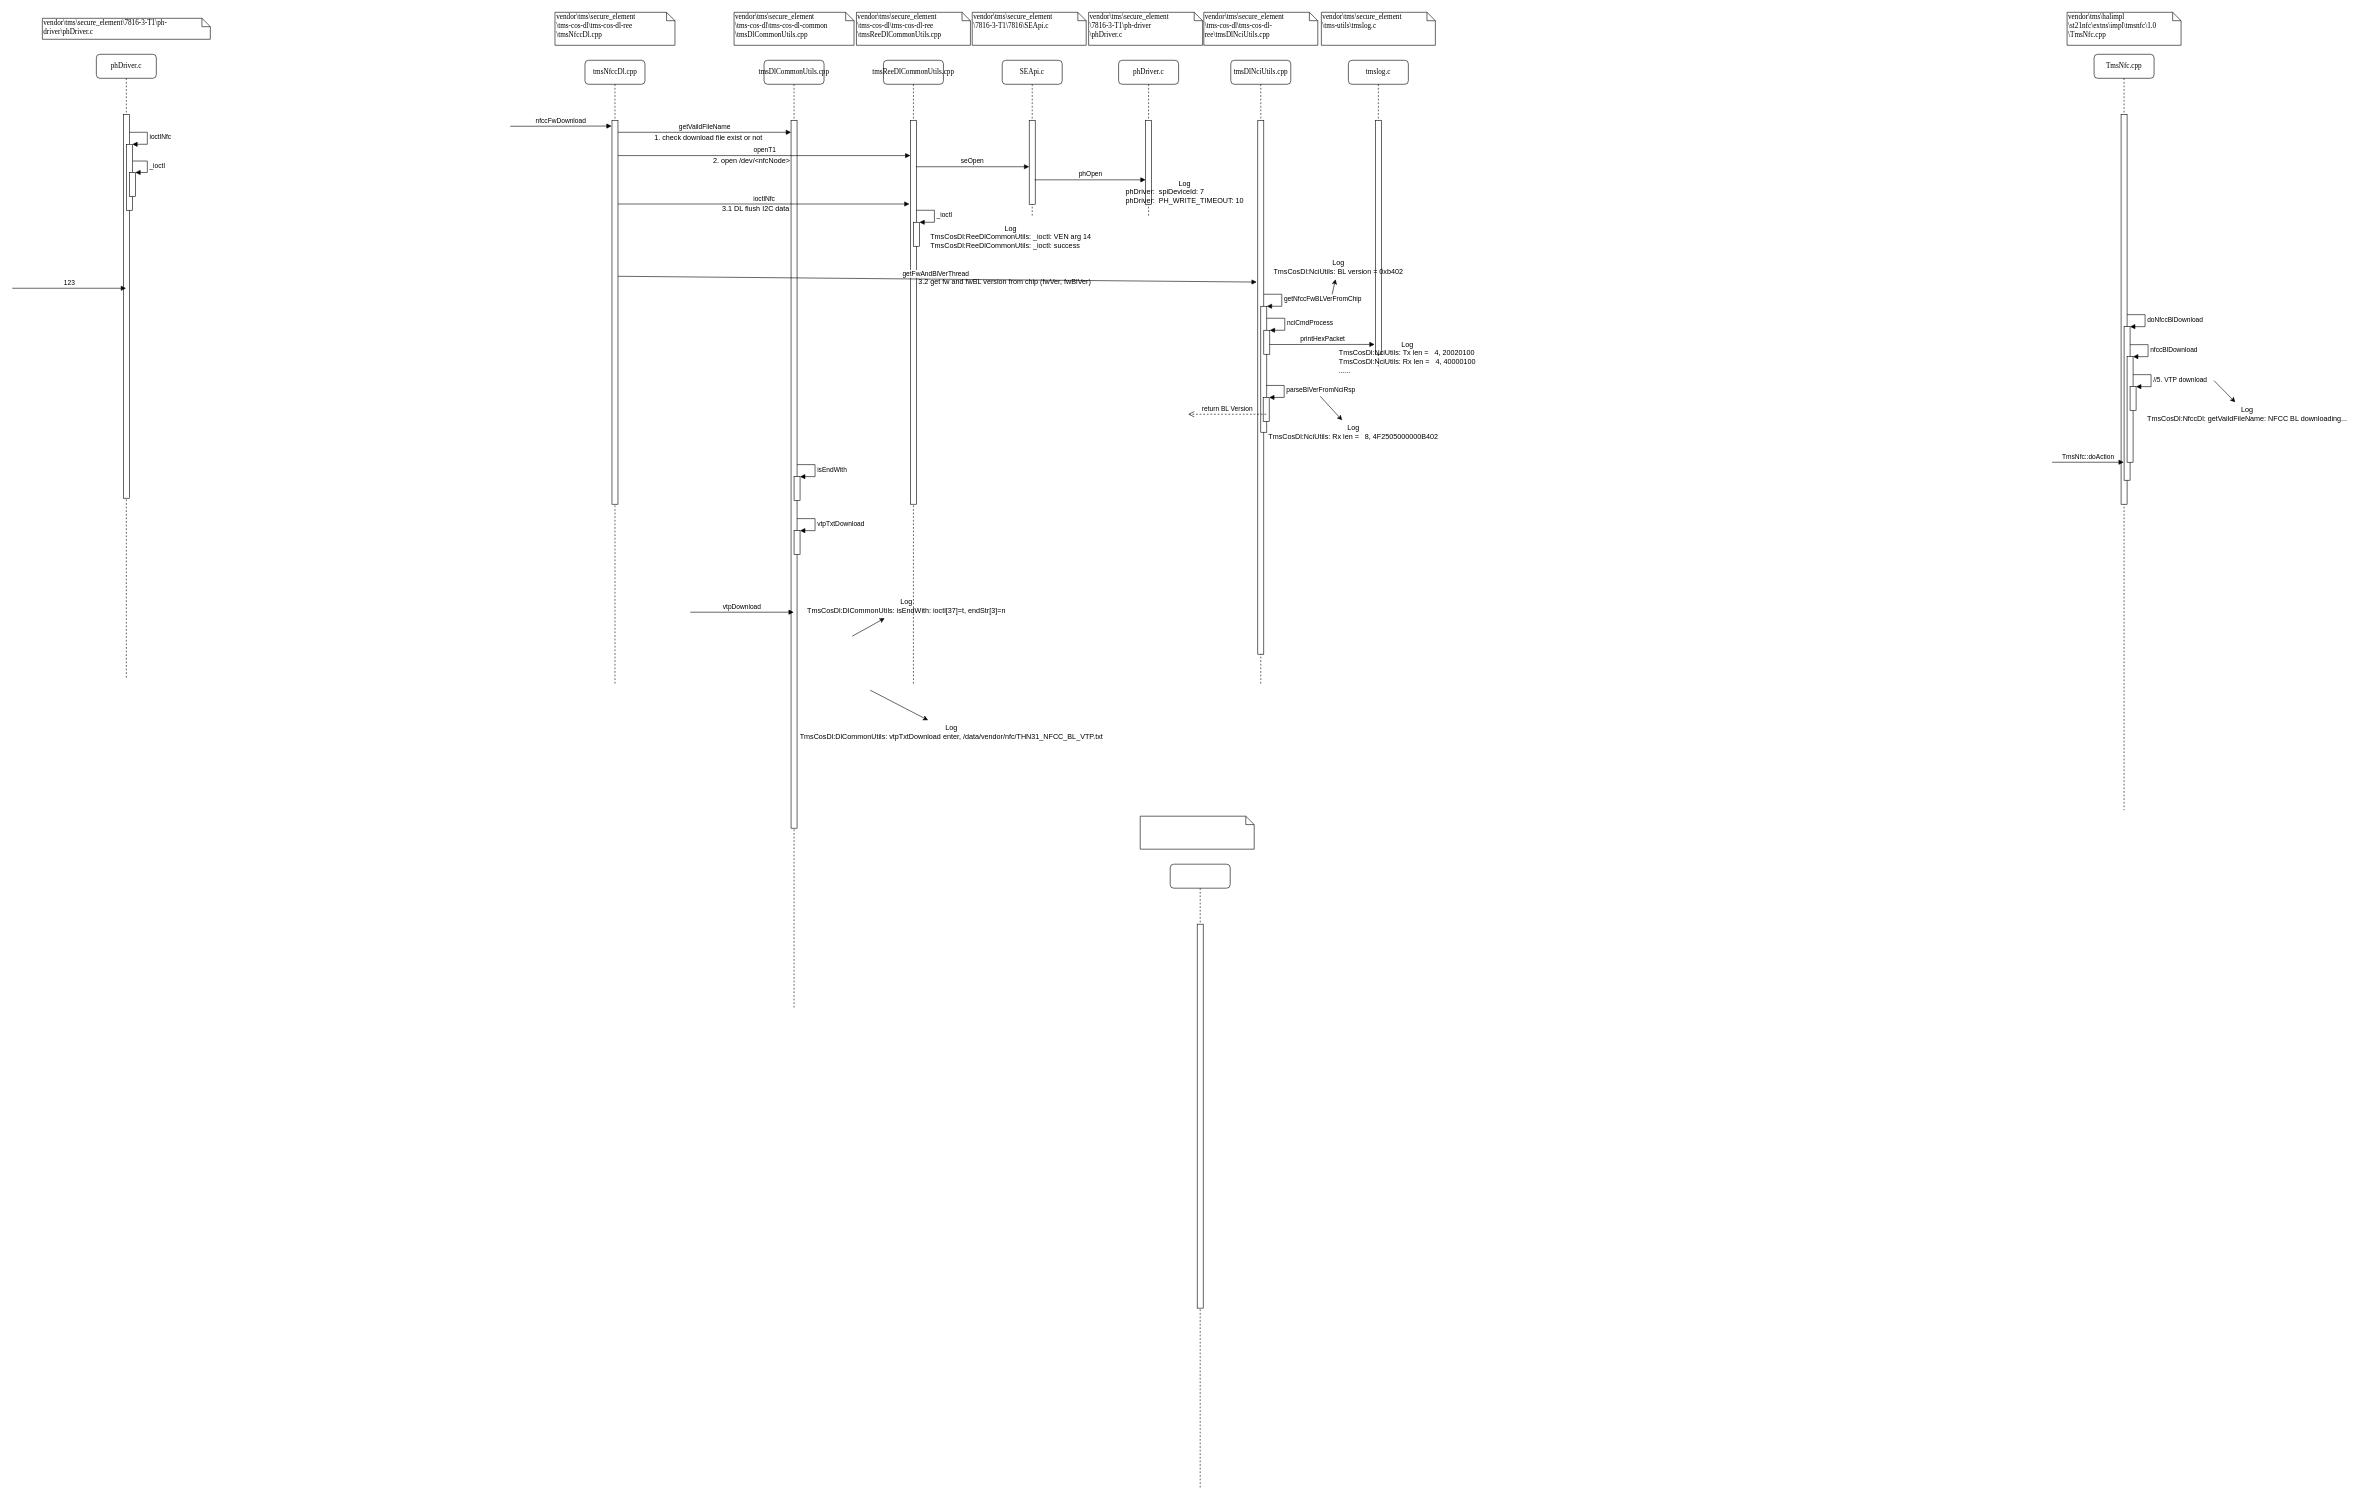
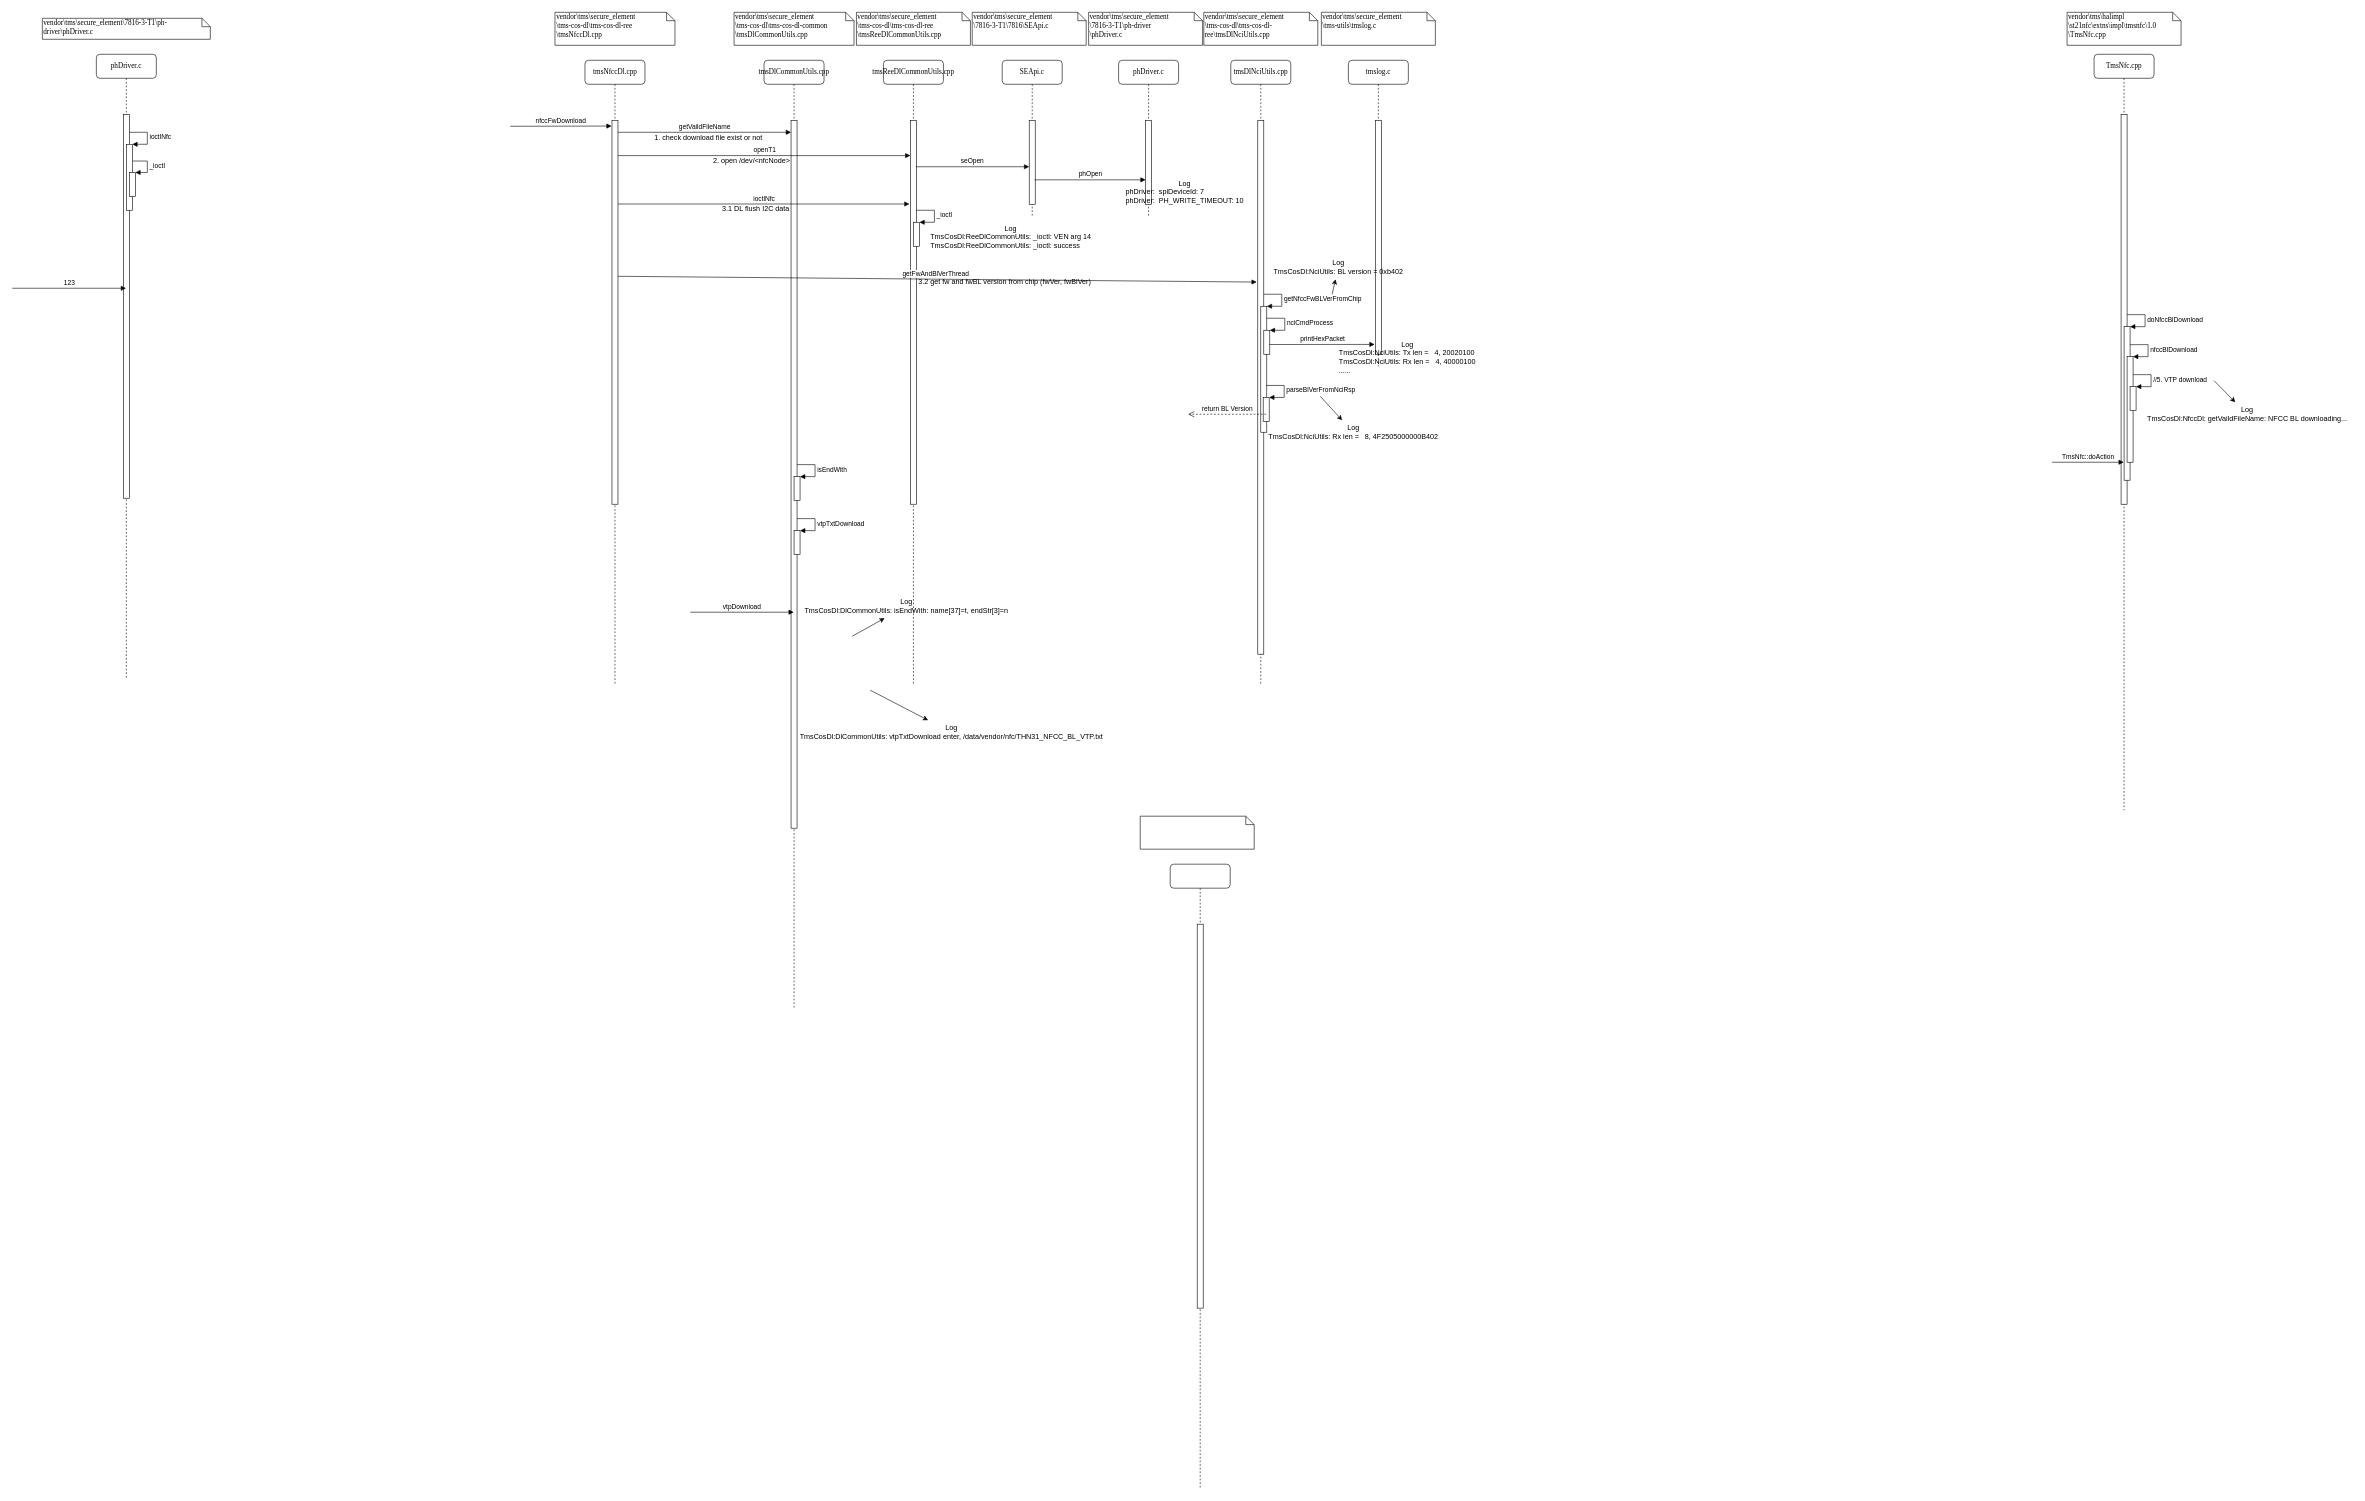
(907, 606) -> (907, 606)
